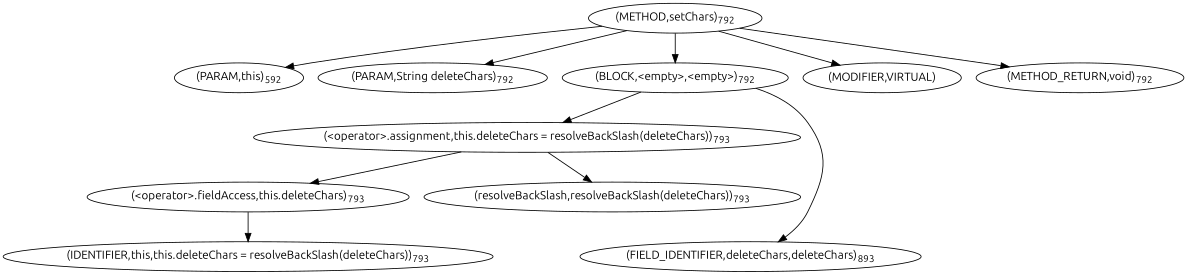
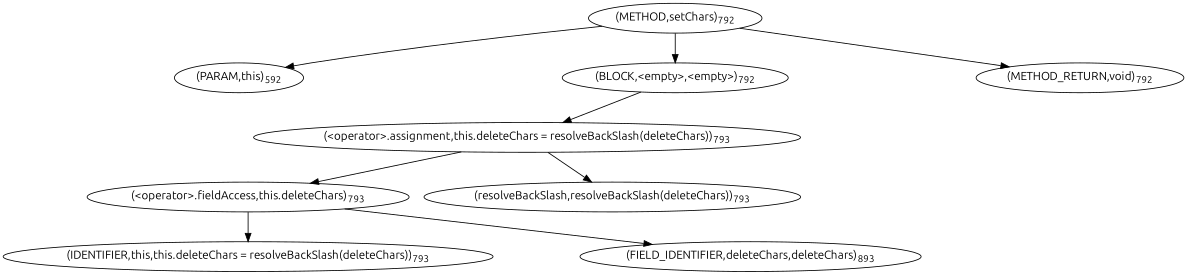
(433, 78) -> none
(882, 78) -> none
(822, 152) -> (494, 226)
